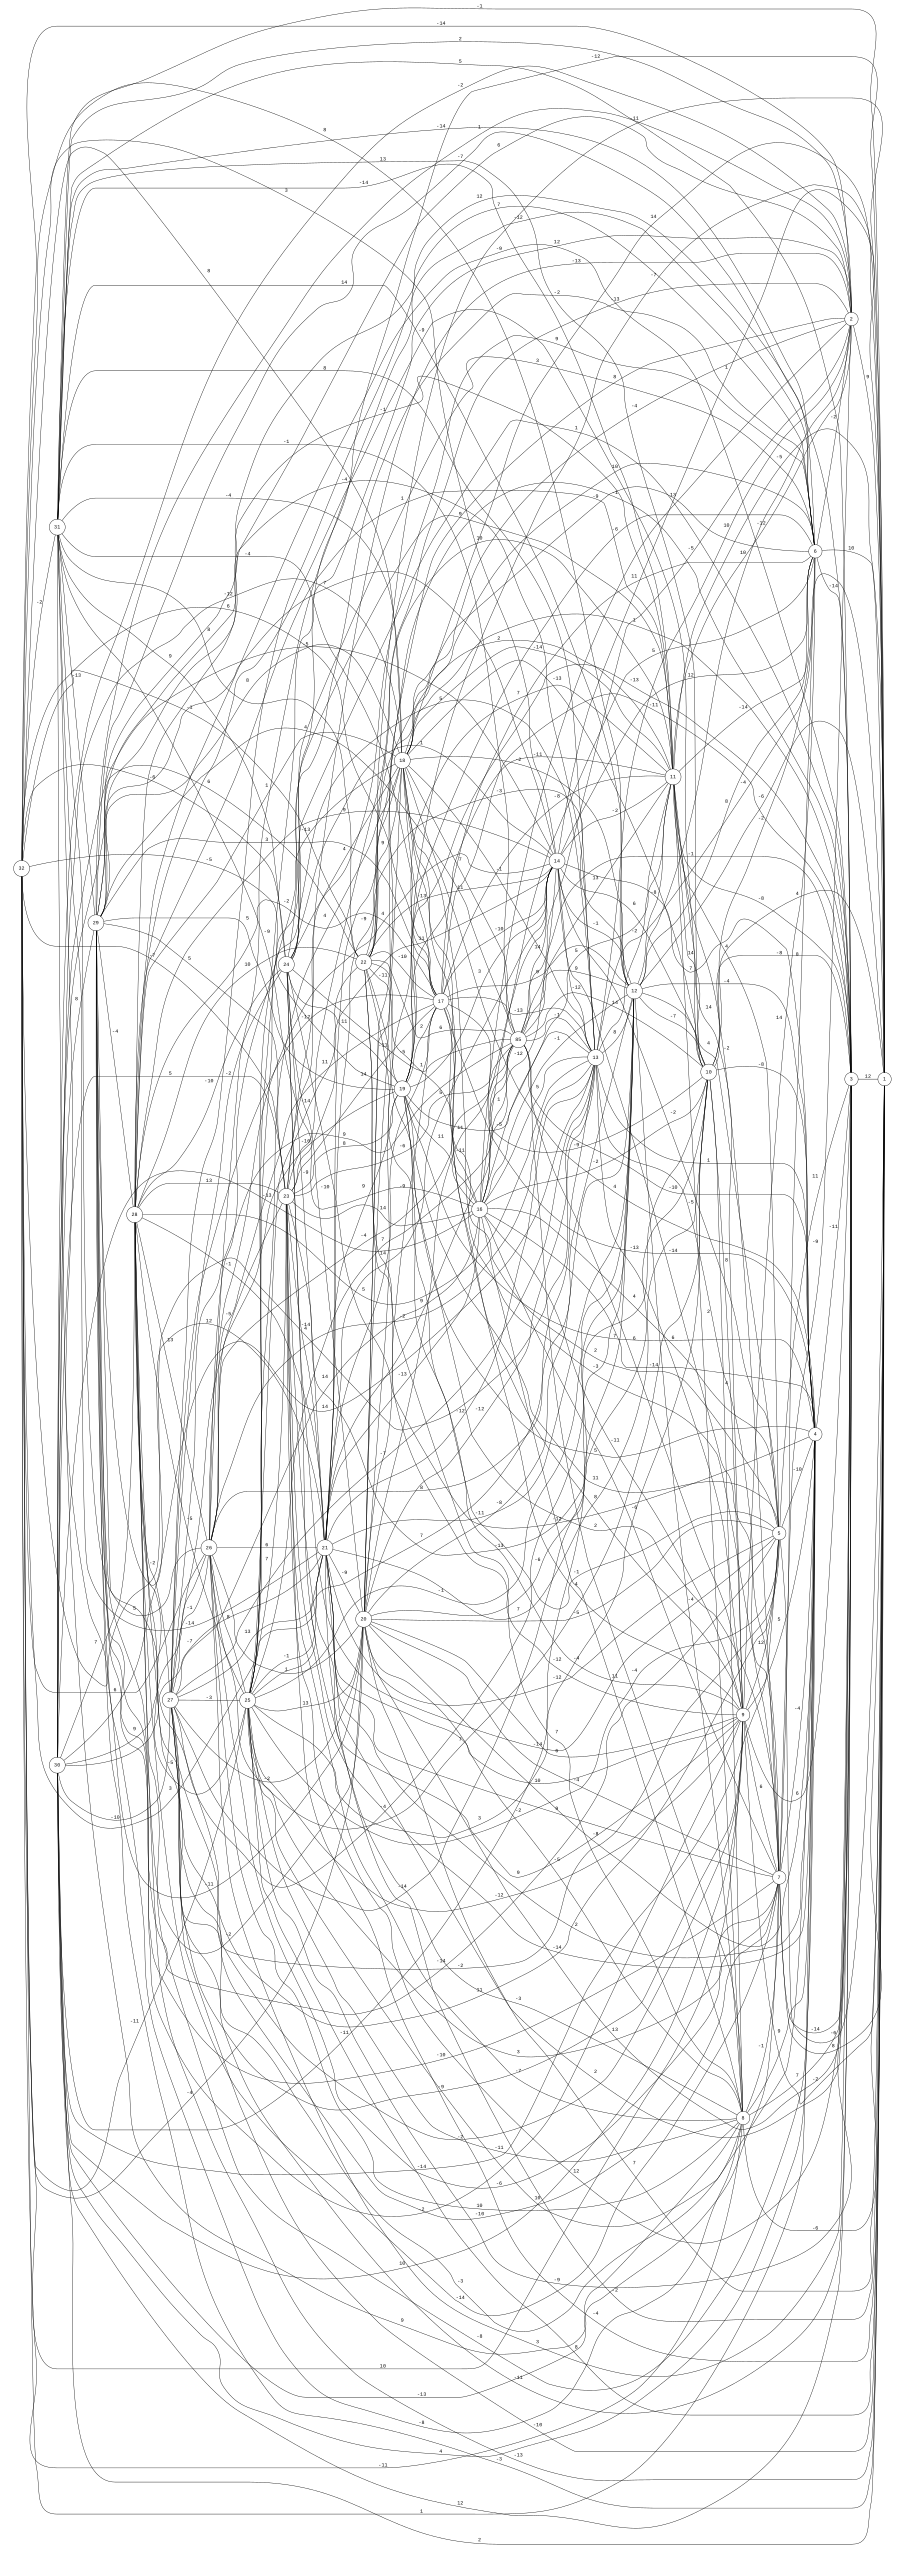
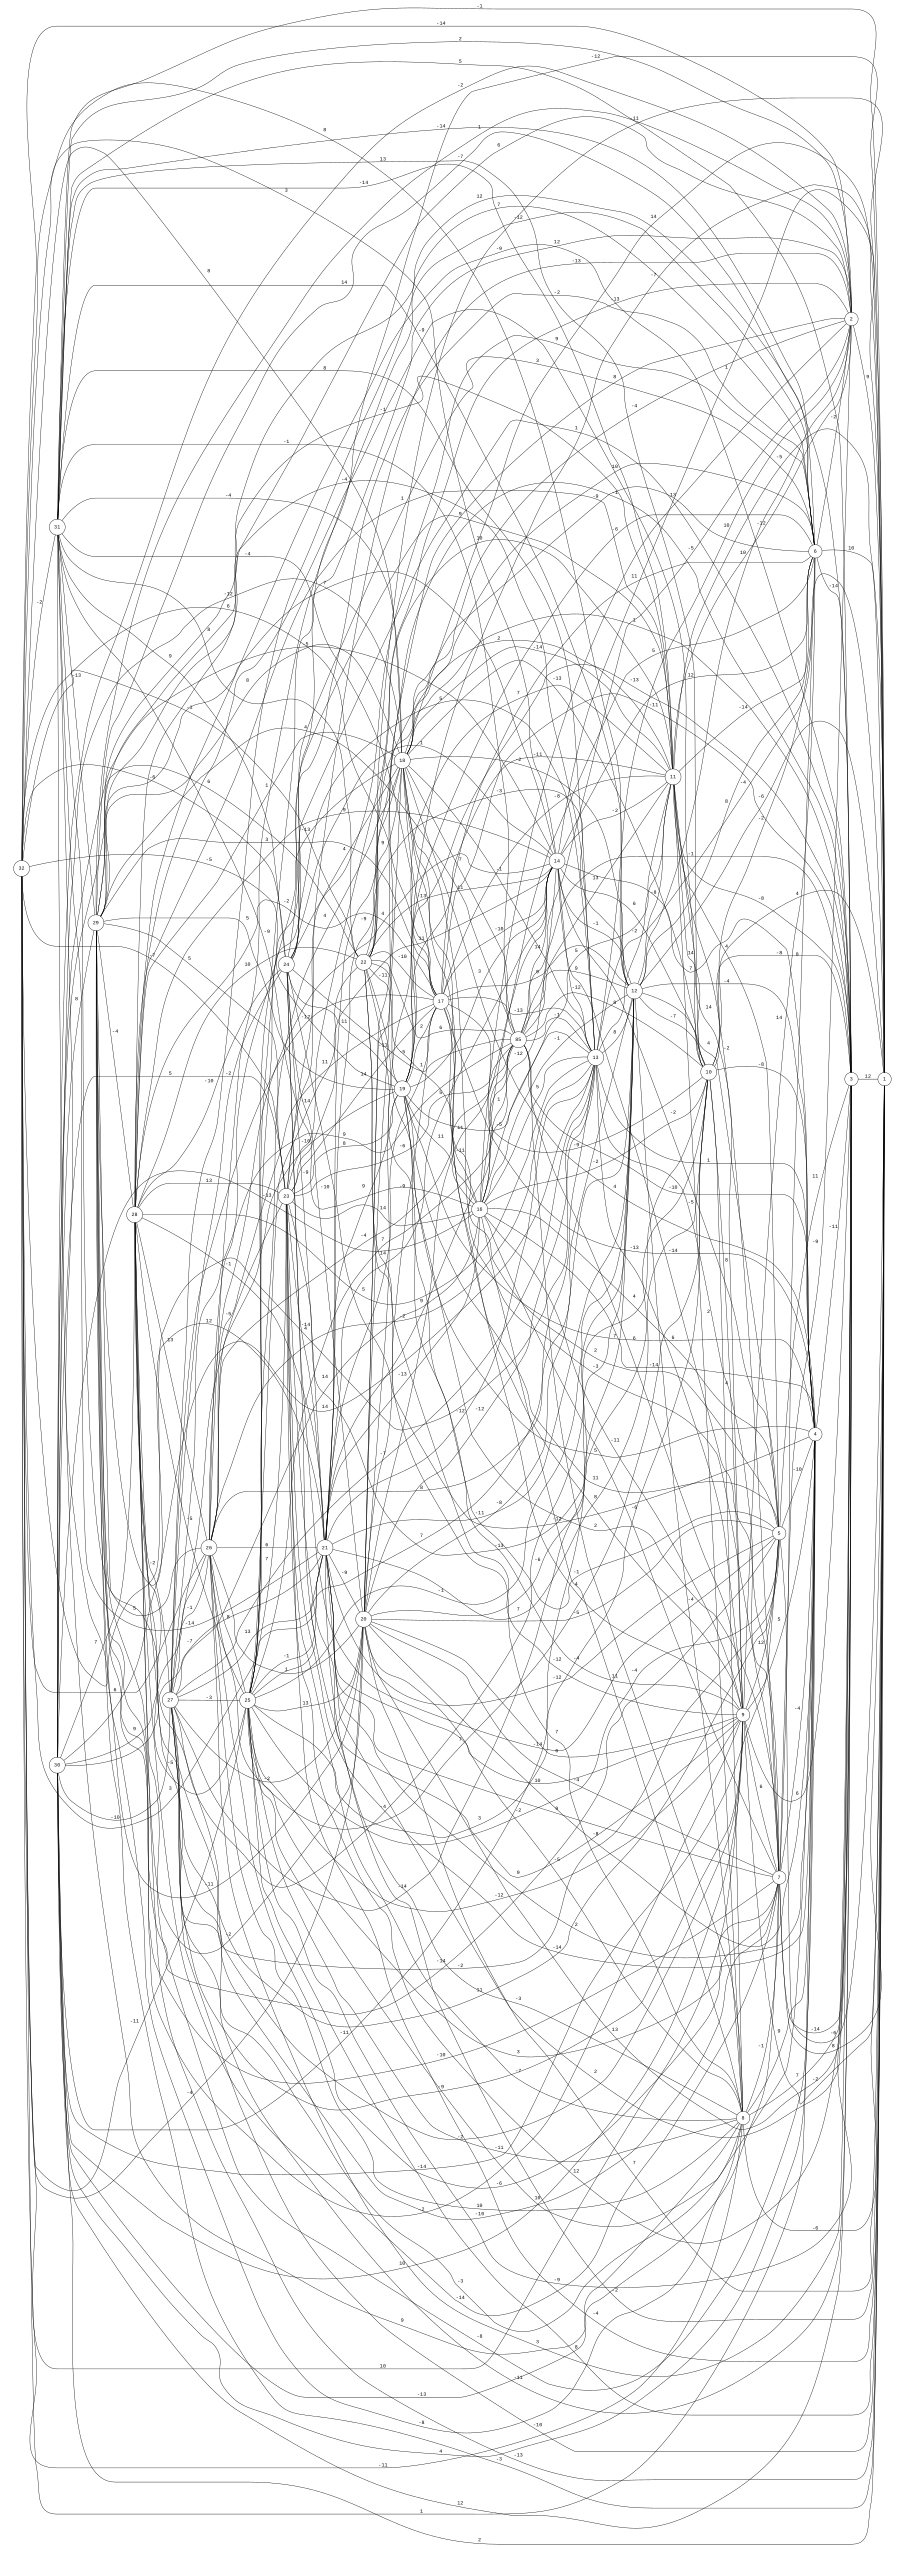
(615, 1003) -> (615, 1003)
